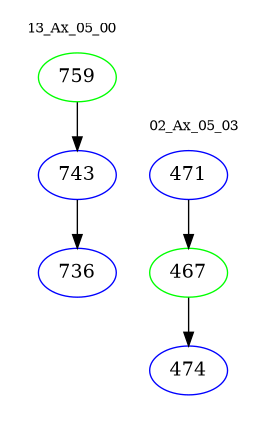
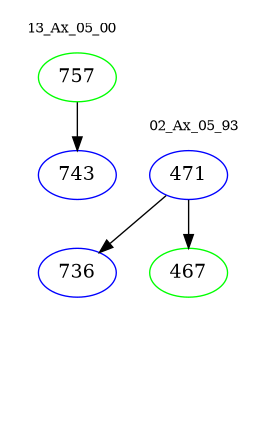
(77, 77) -> (77, 77)
(194, 127) -> (194, 127)
(77, 217) -> (148, 211)
(189, 370) -> none
